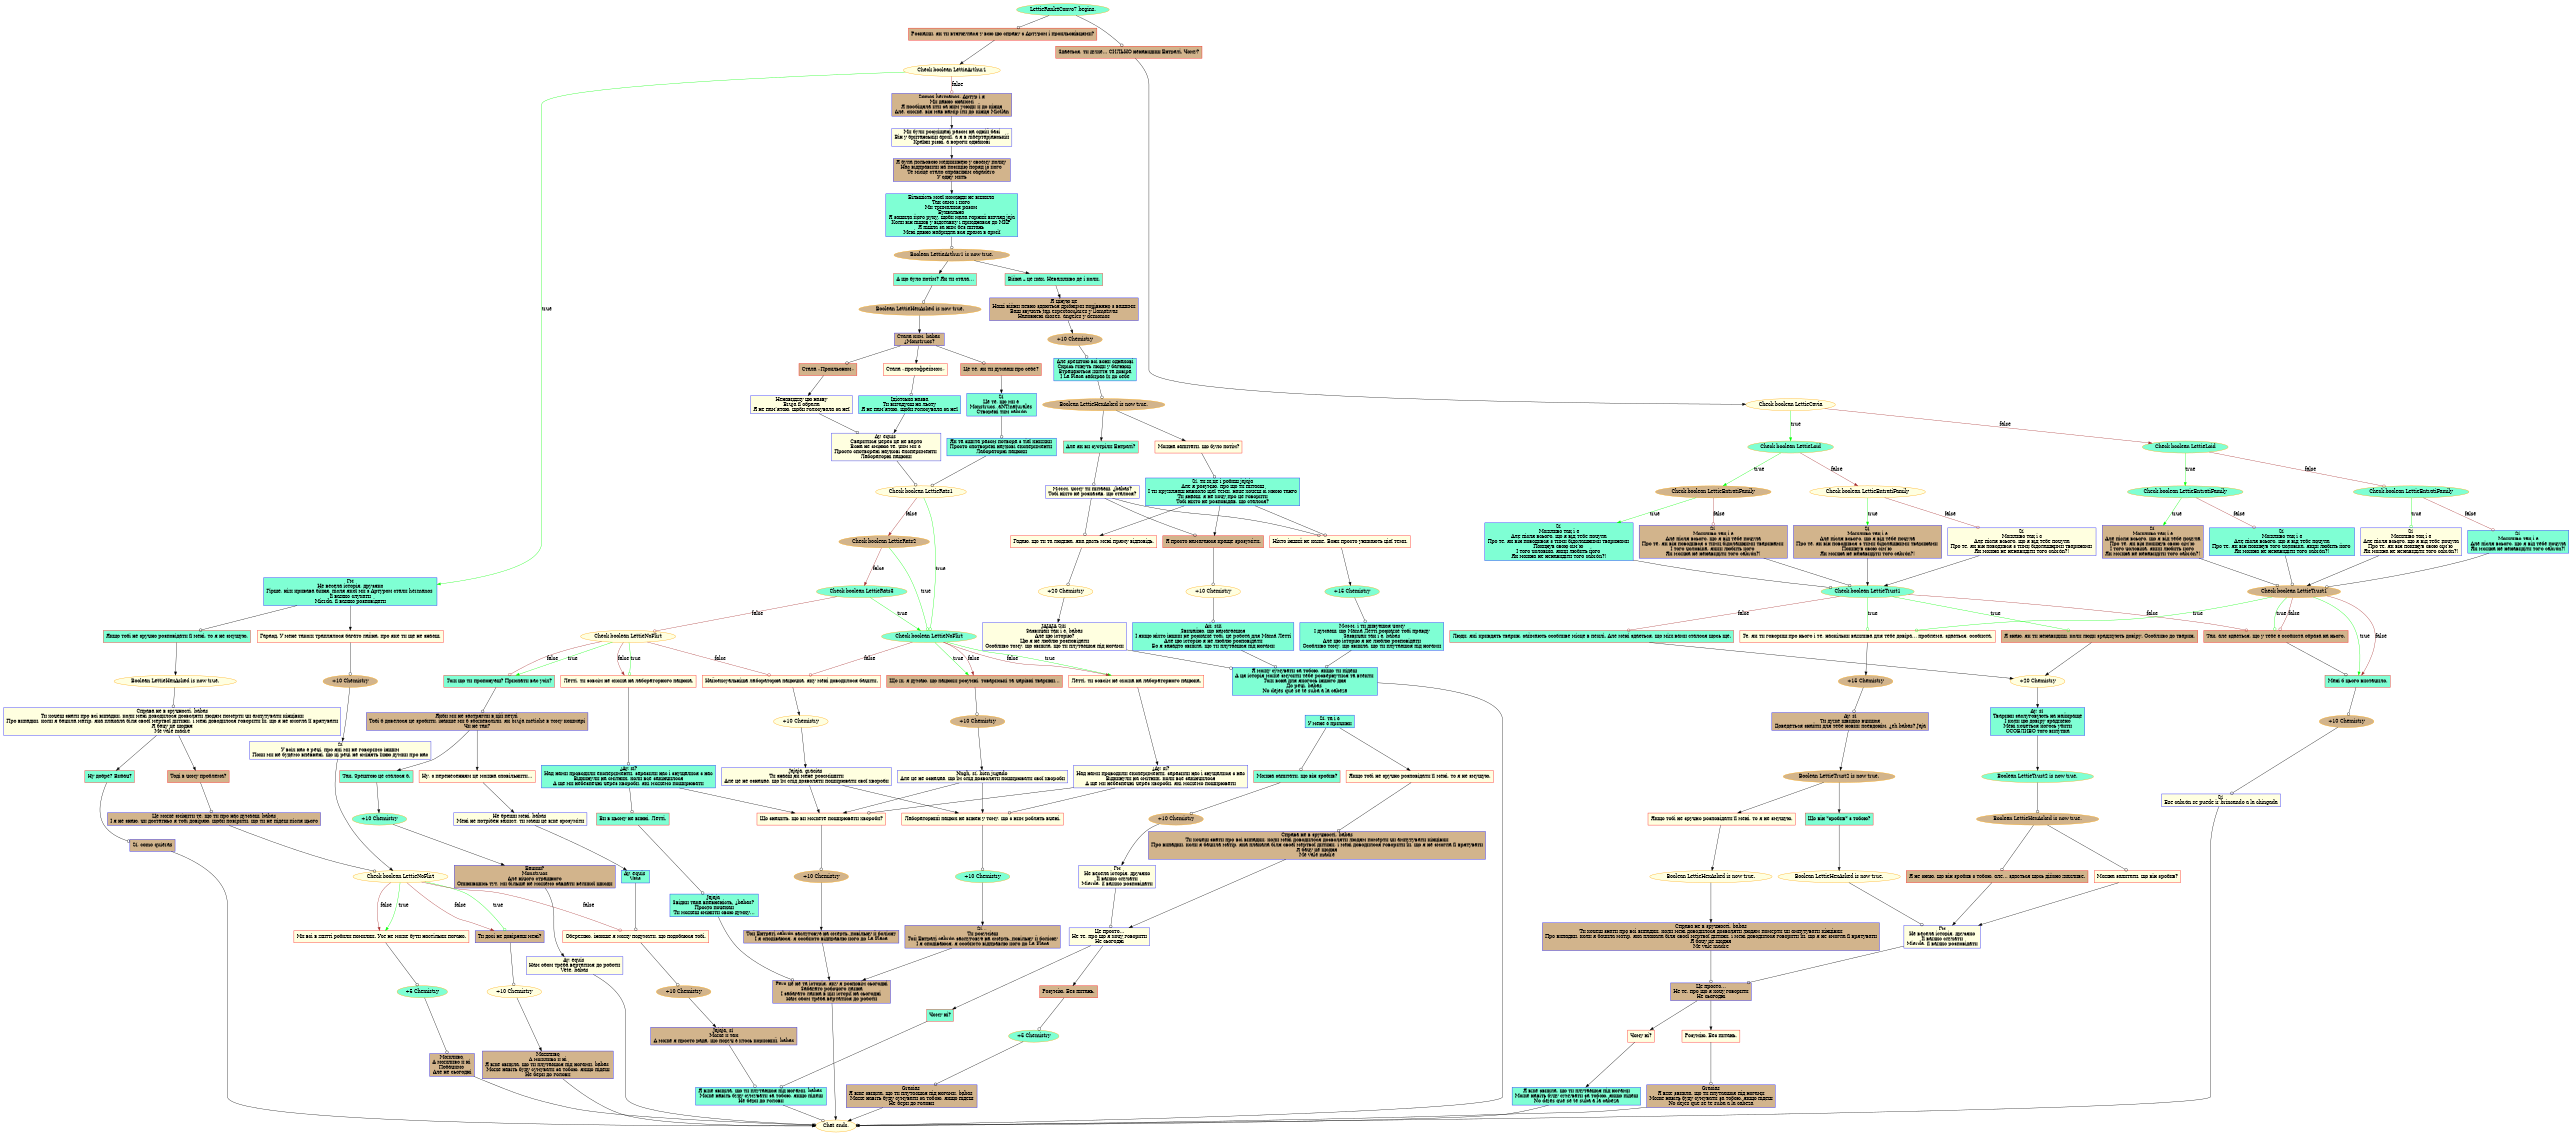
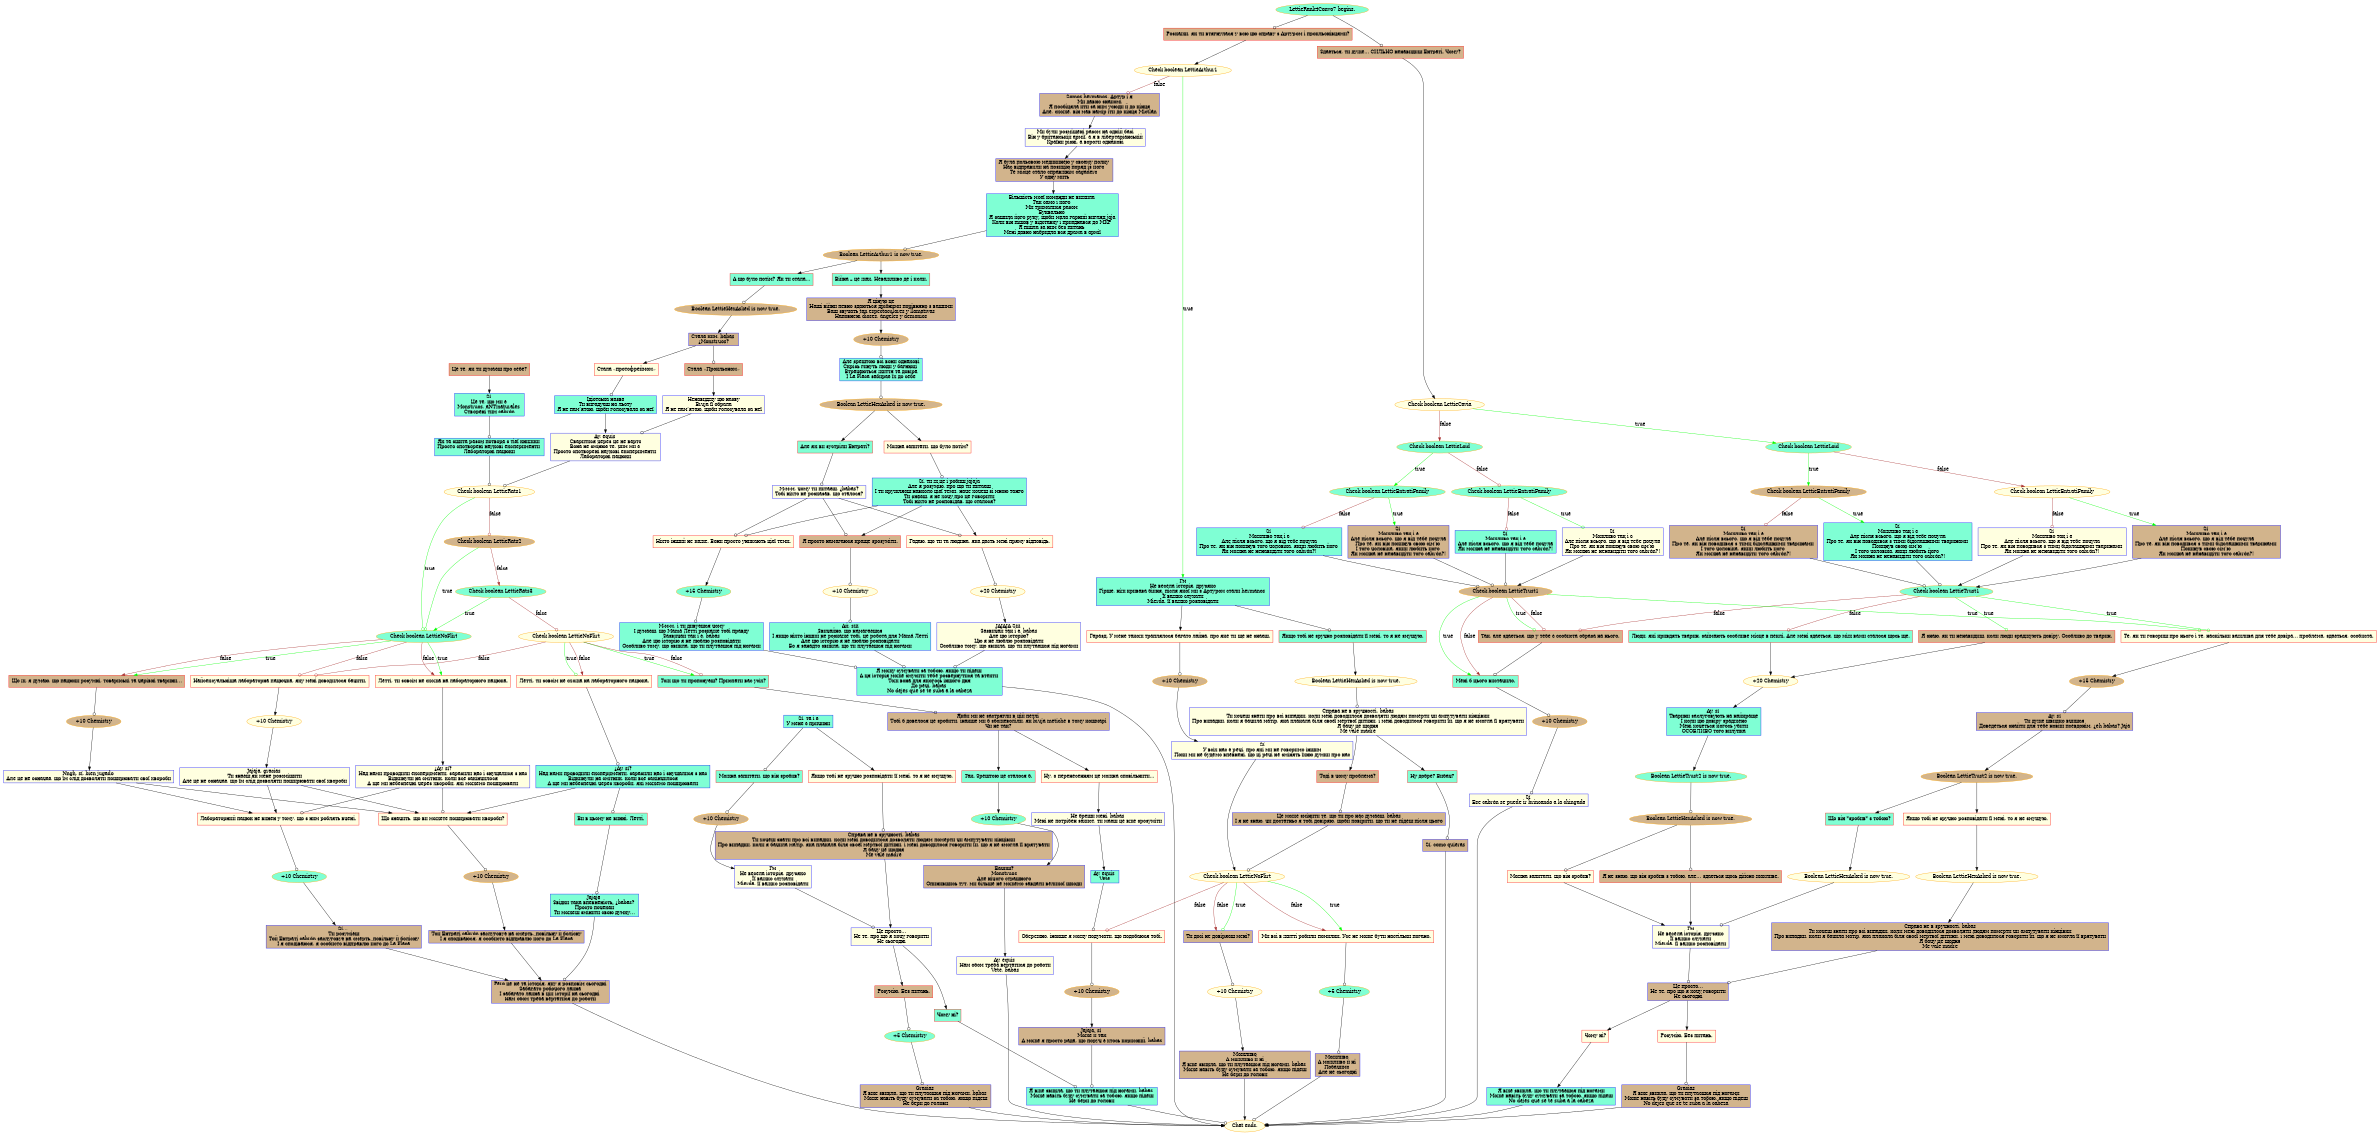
(959, 354) -> none
(904, 515) -> (489, 515)
